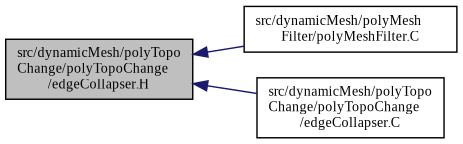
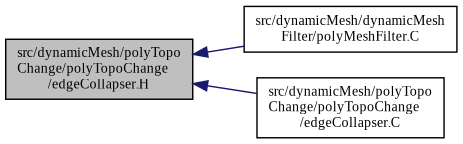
(351, 29) -> (351, 29)
